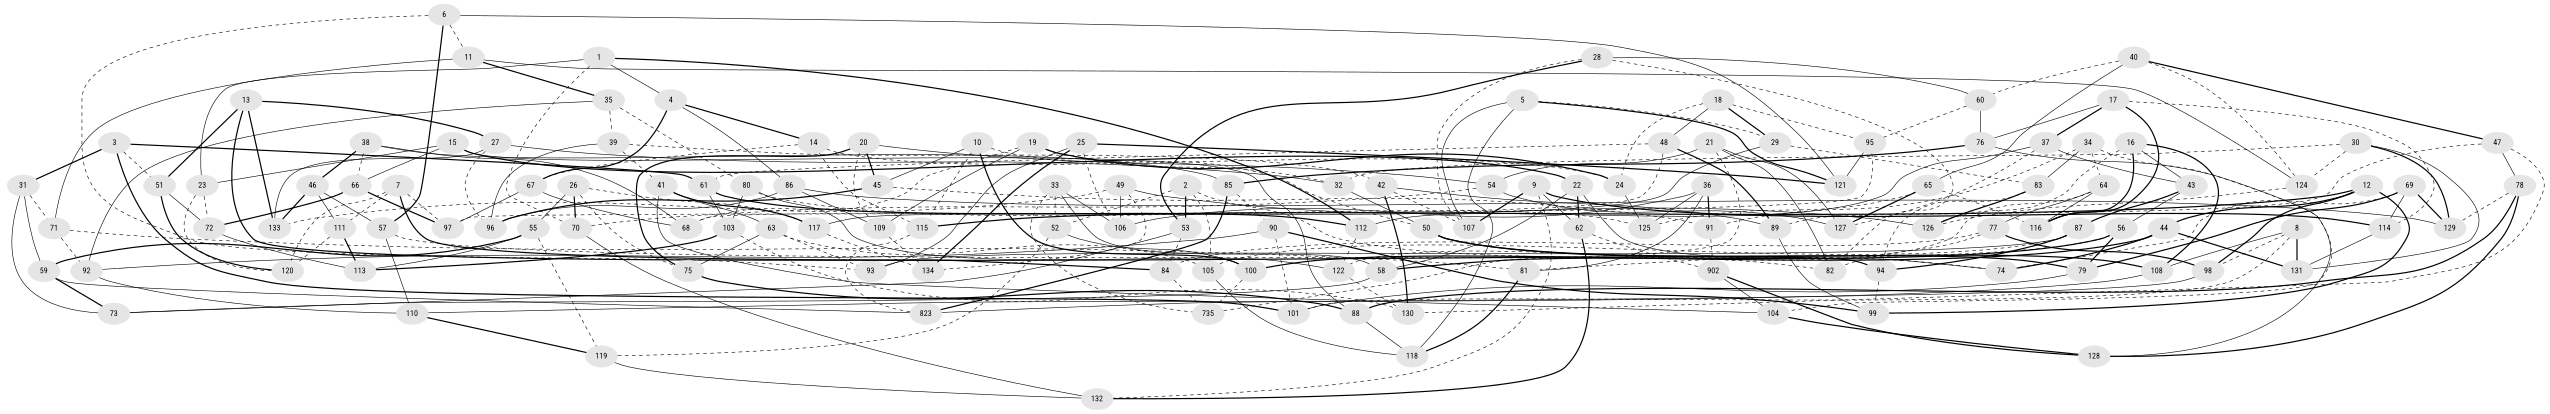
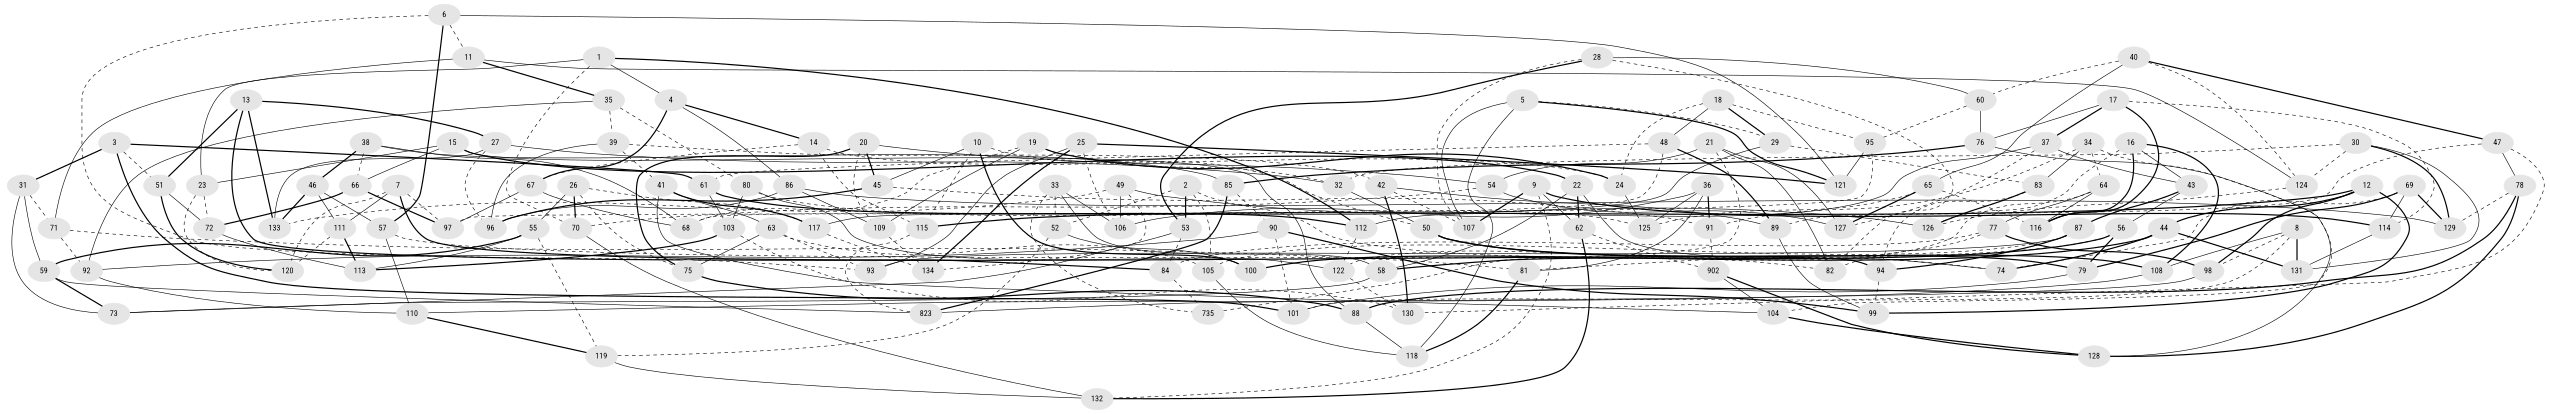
(369, 207) -> (369, 207)
(1236, 286) -> none
